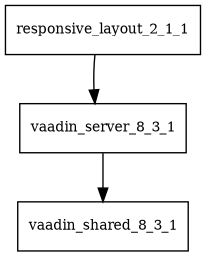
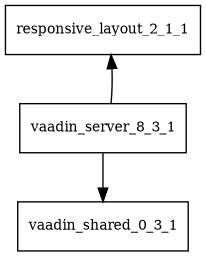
(94, 72) -> (112, 86)
(103, 226) -> (103, 226)
